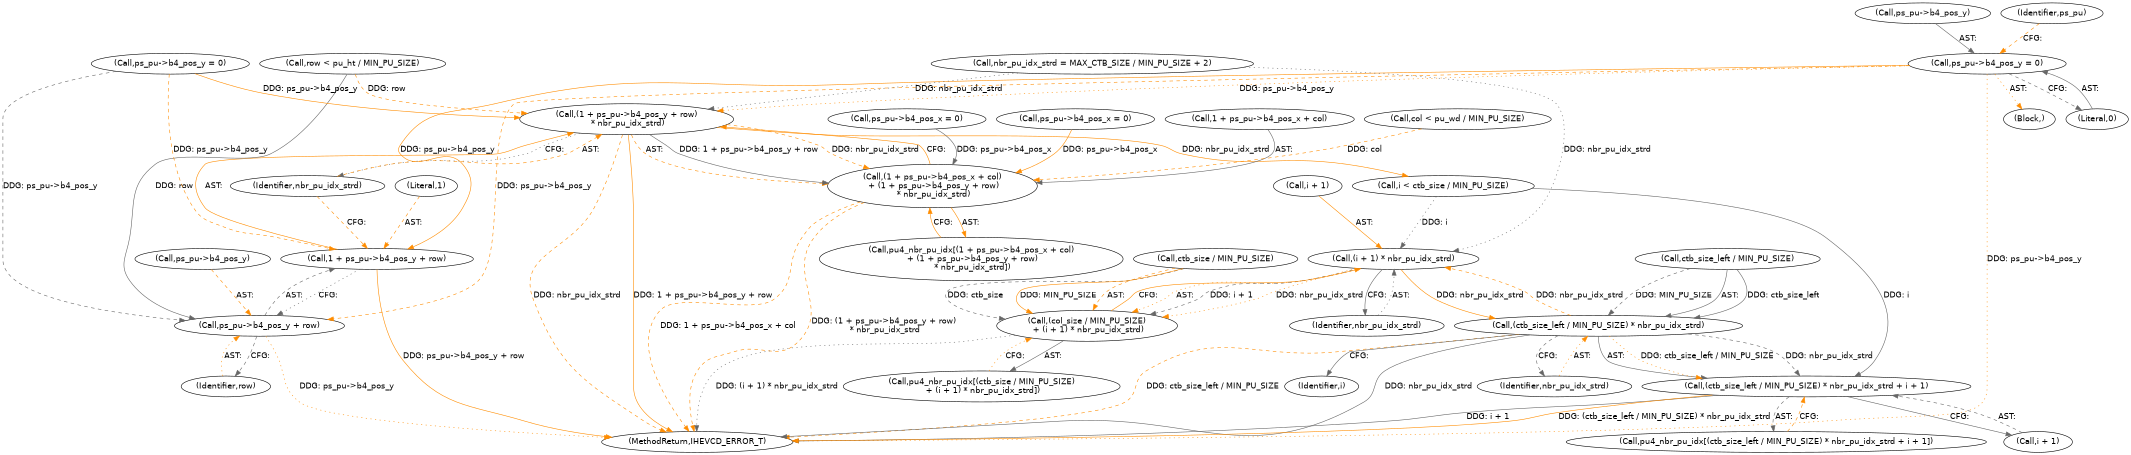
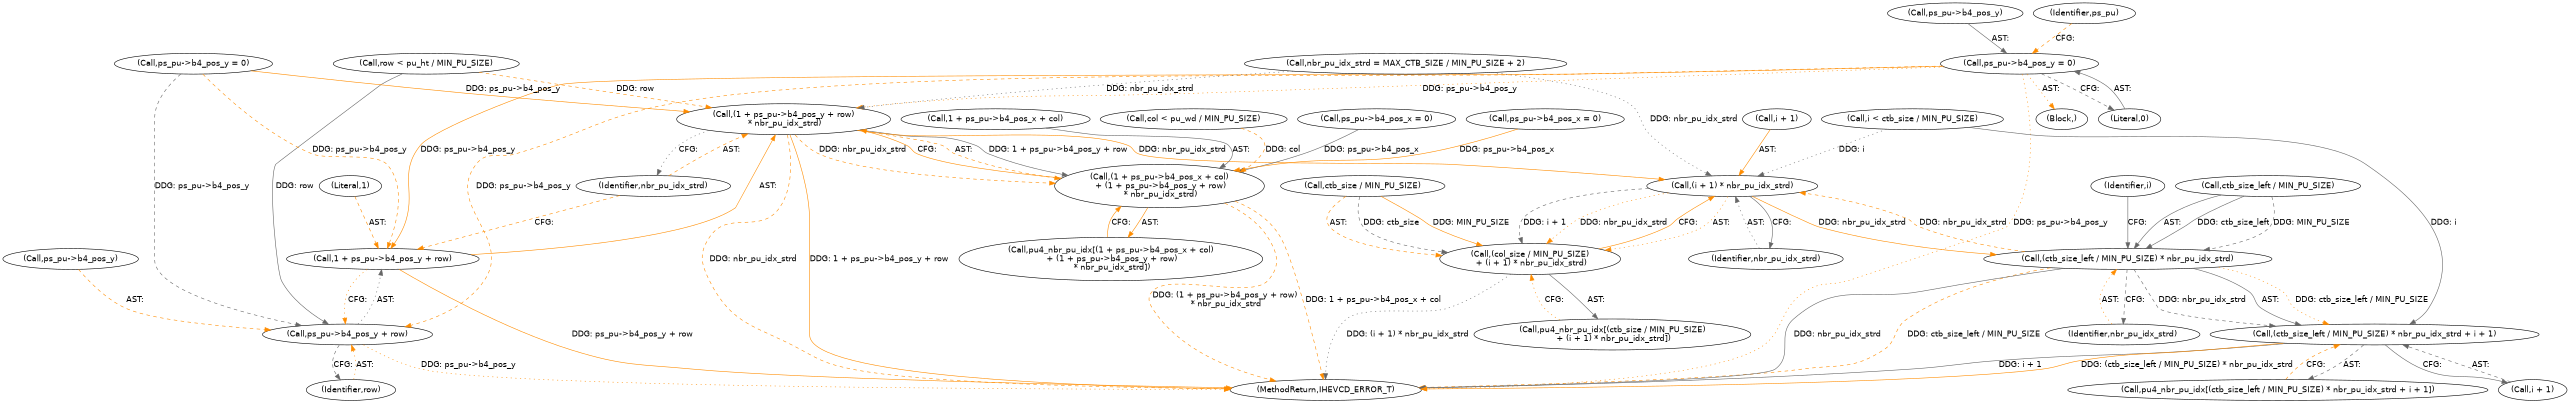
(1062, 137) -> (1236, 162)
(293, 286) -> (373, 302)
(321, 291) -> (348, 290)
(1420, 344) -> (2128, 220)
